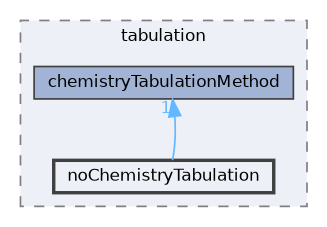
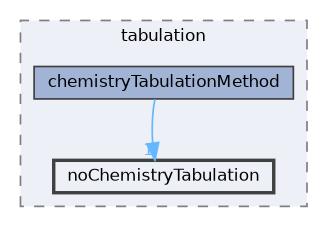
(175, 138) -> (152, 121)
